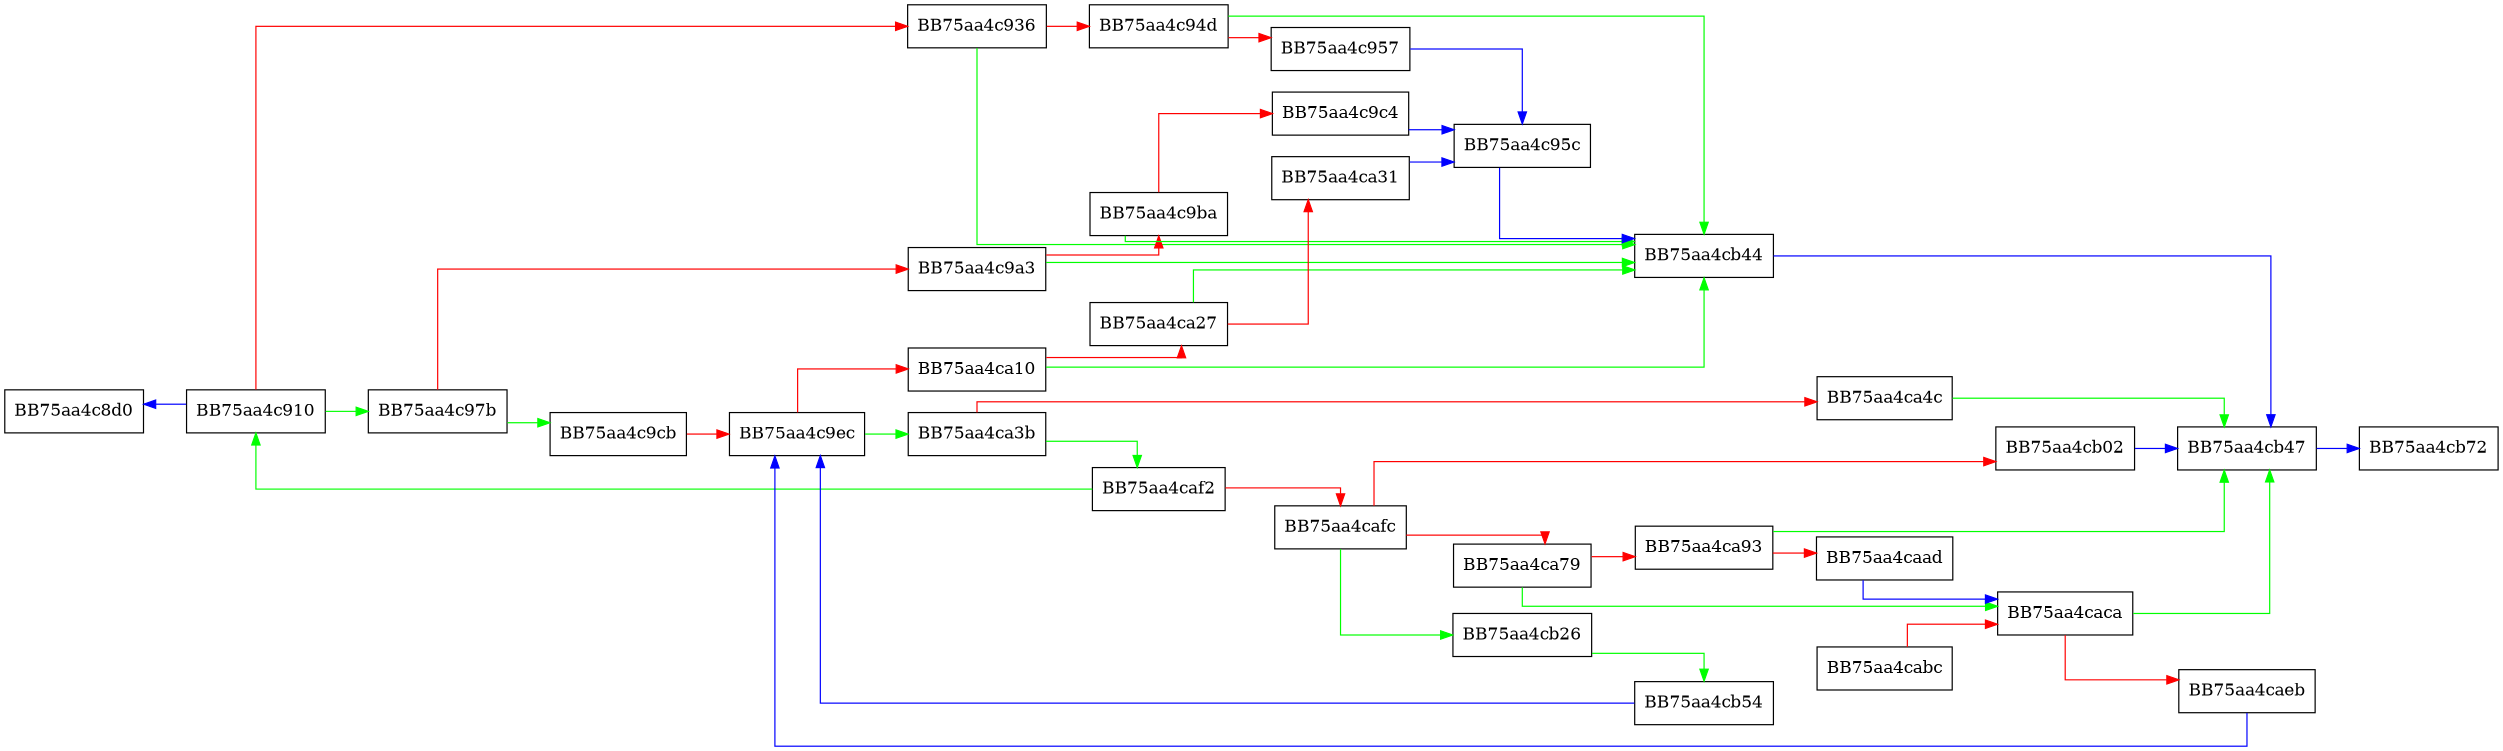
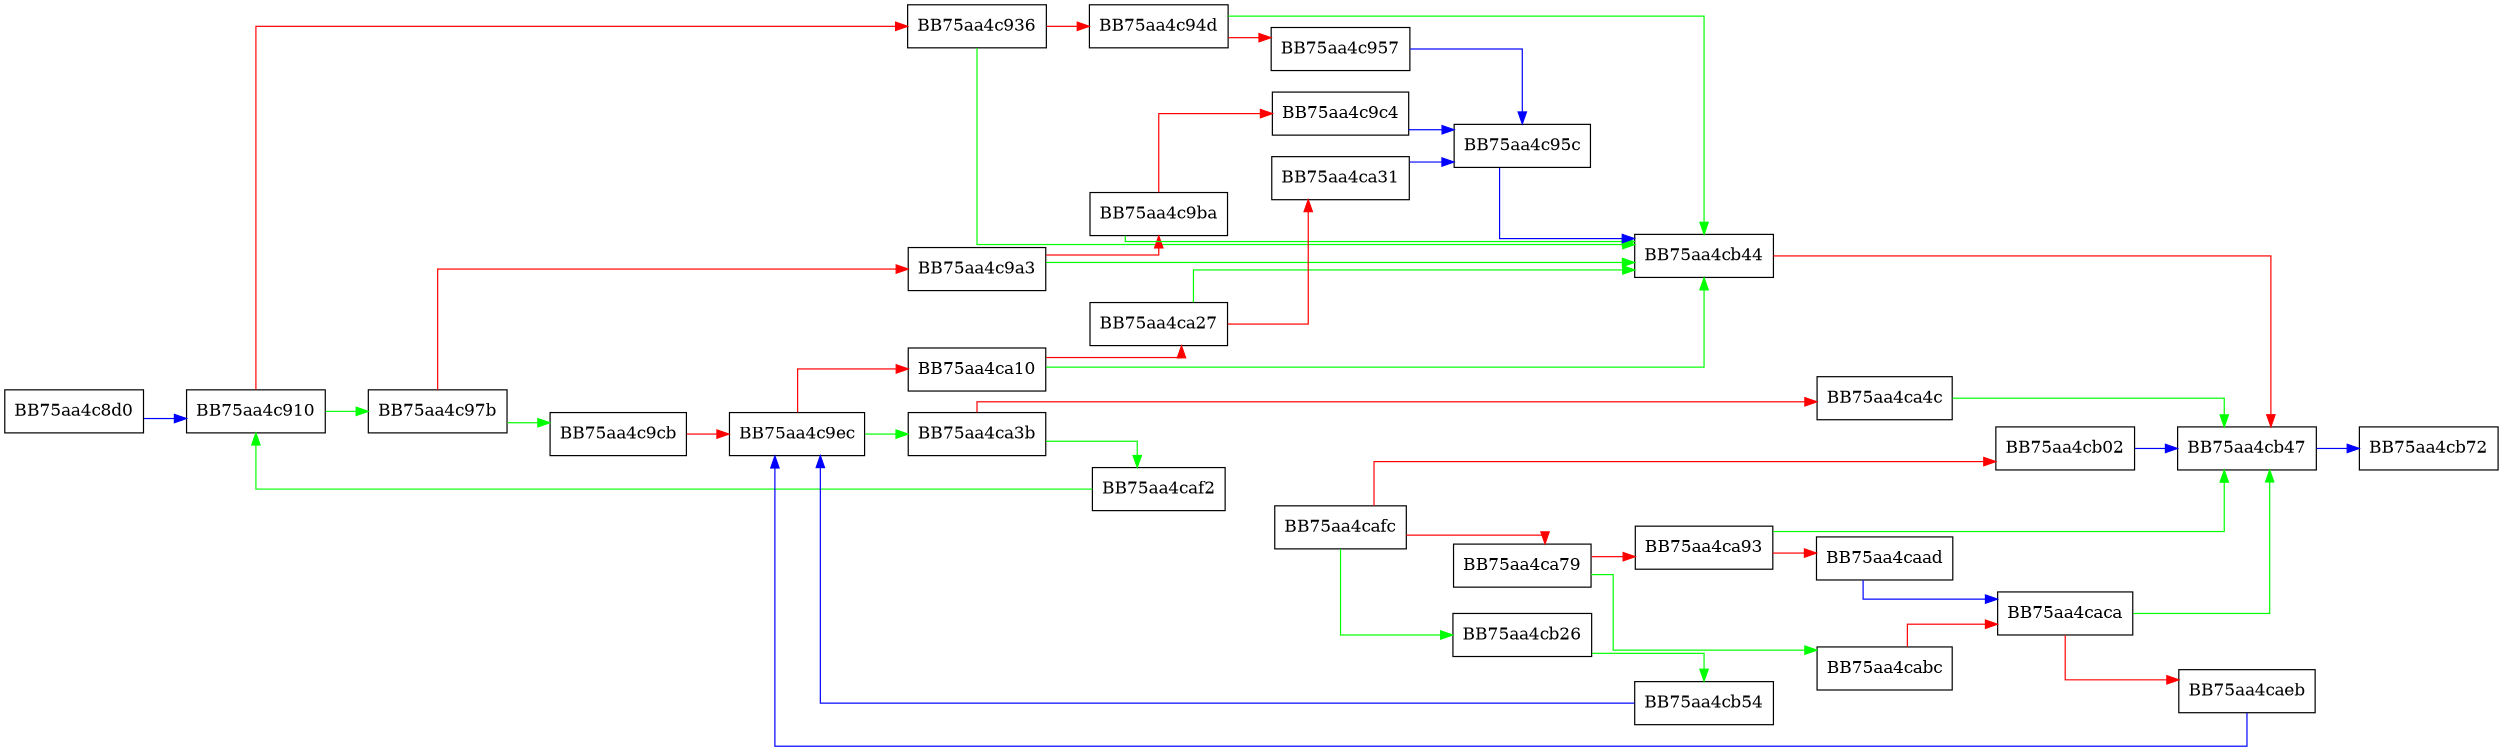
(2102, 256) -> (2102, 256)
(171, 404) -> (159, 419)
(1286, 488) -> none
(1744, 606) -> (1711, 650)
